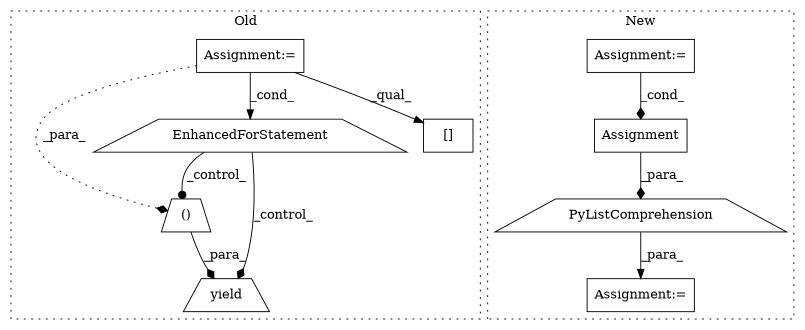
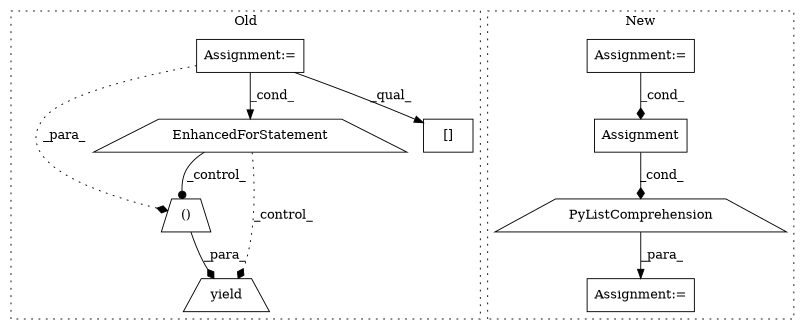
(662, 176) -> (662, 176)
(254, 211) -> (254, 211)
